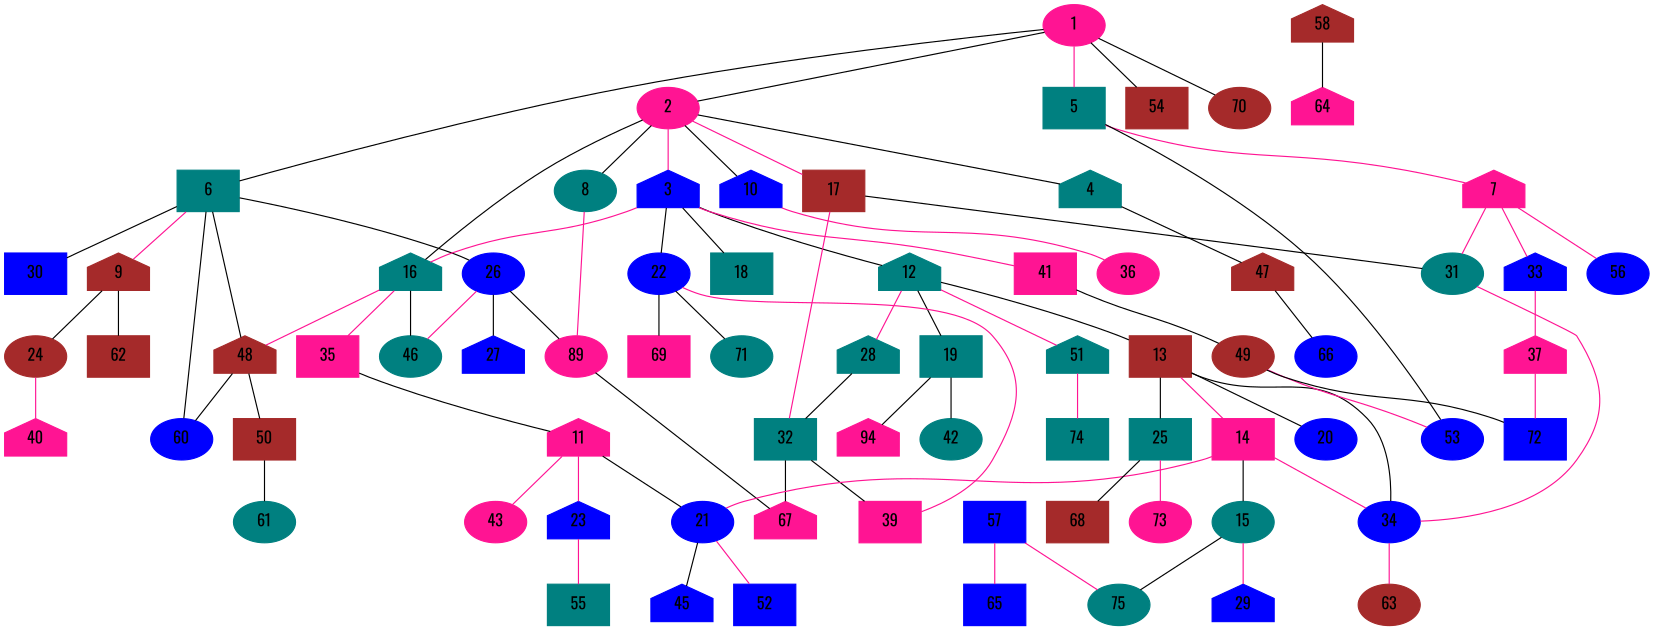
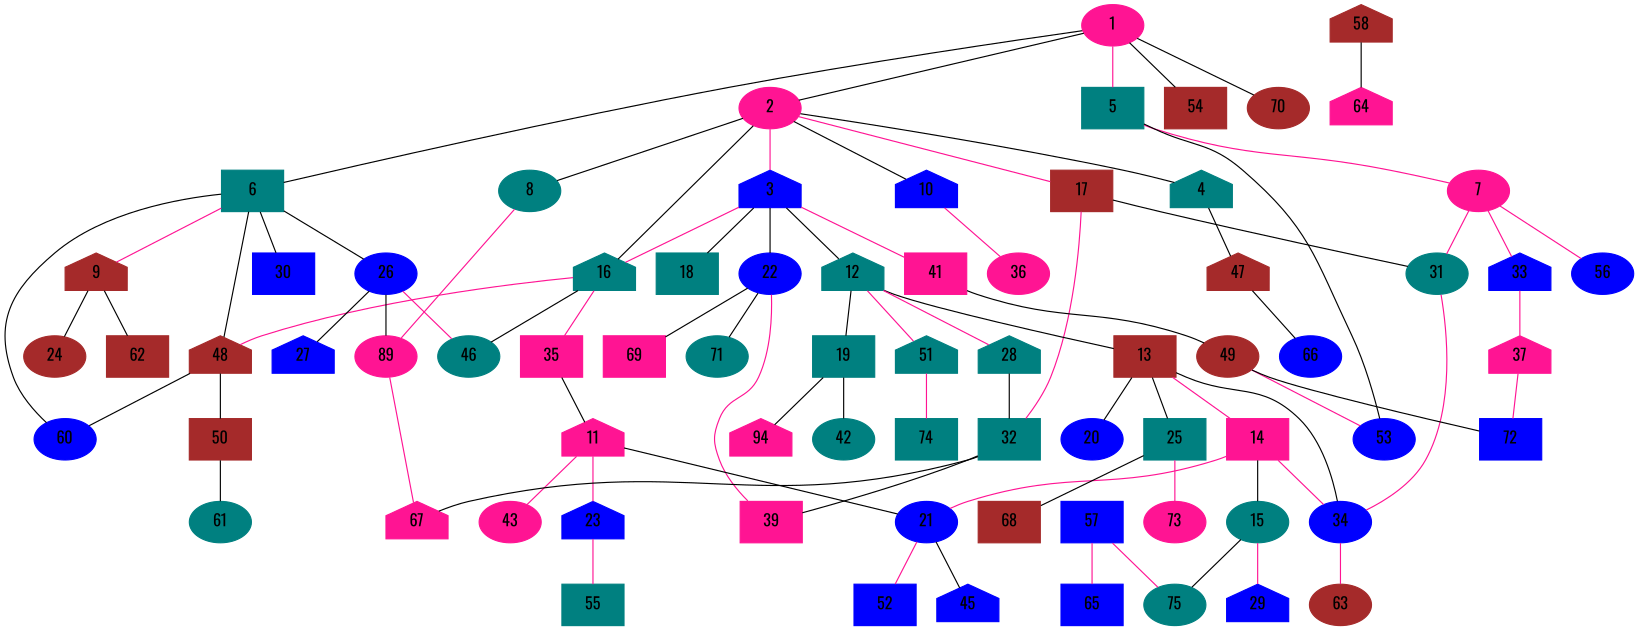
(1494, 191) -> (1478, 191)
(36, 439) -> none
(683, 441) -> (402, 440)
